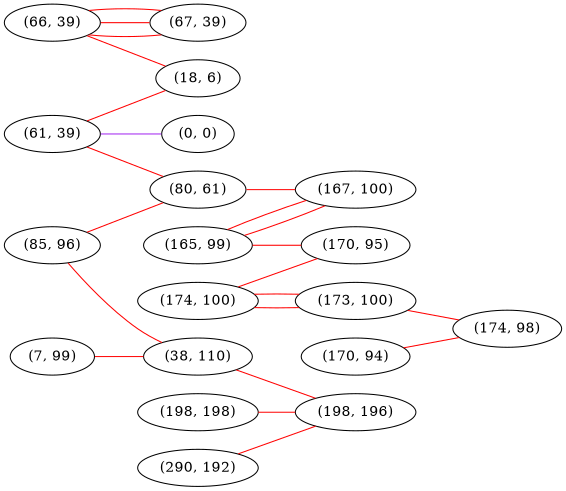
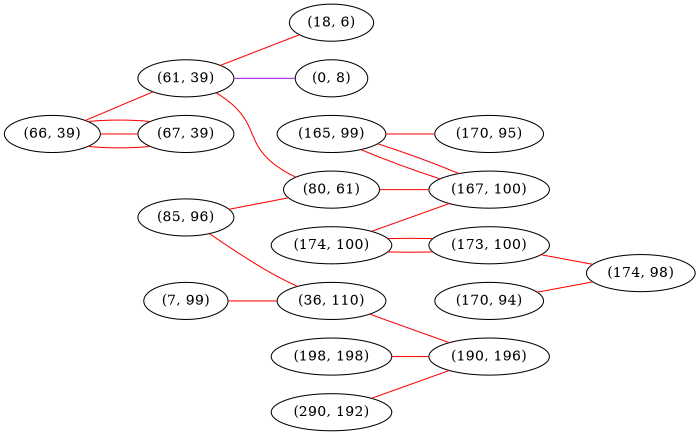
(126, 51) -> (119, 106)
(198, 134) -> (332, 78)
(278, 273) -> (410, 217)
(198, 357) -> (332, 301)
(356, 412) -> (489, 357)
